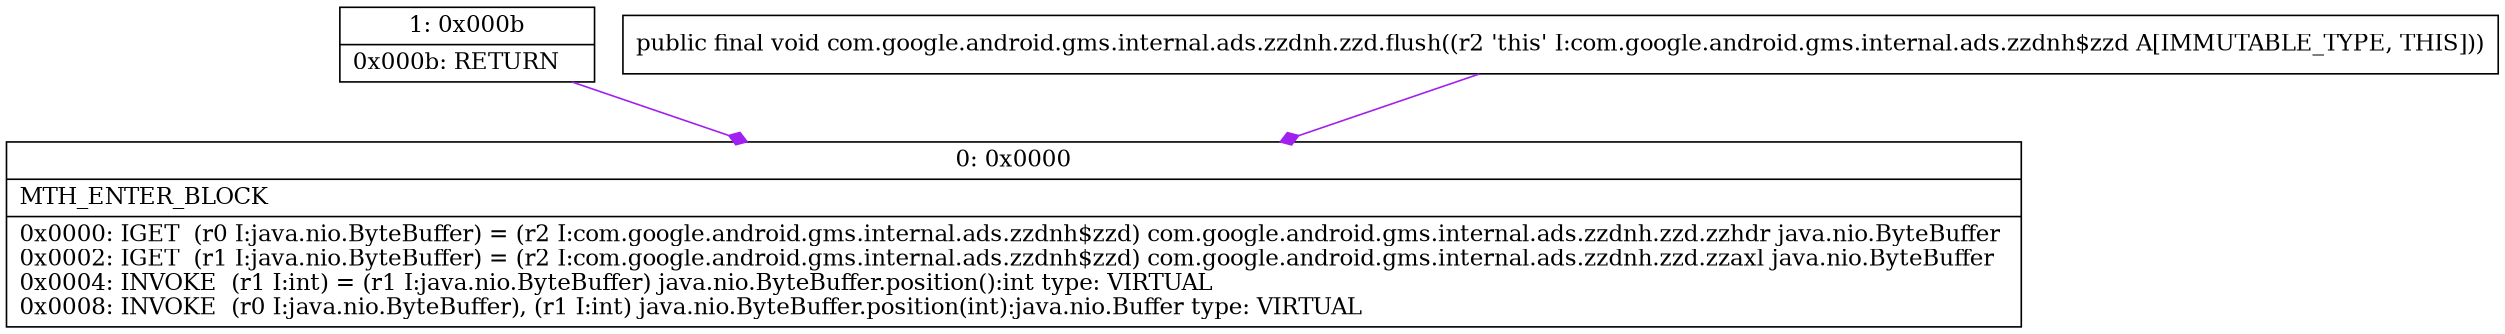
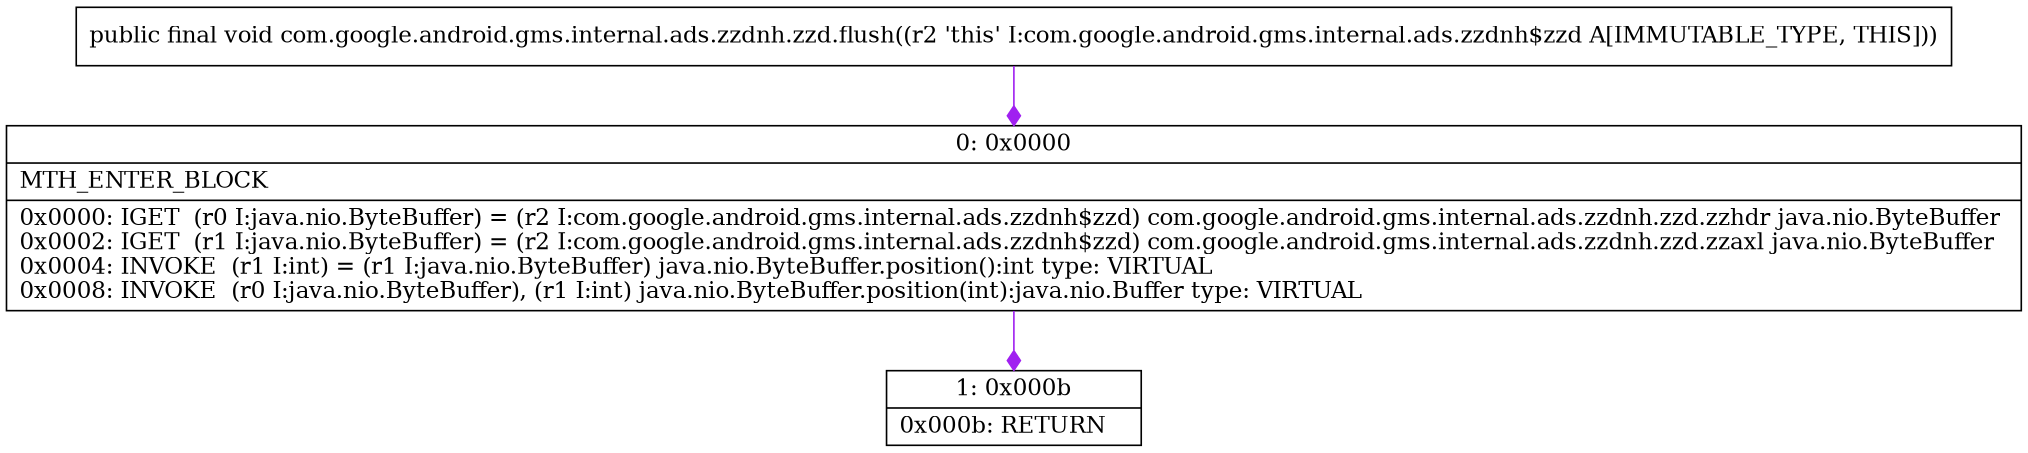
(650, 109) -> (1014, 331)
